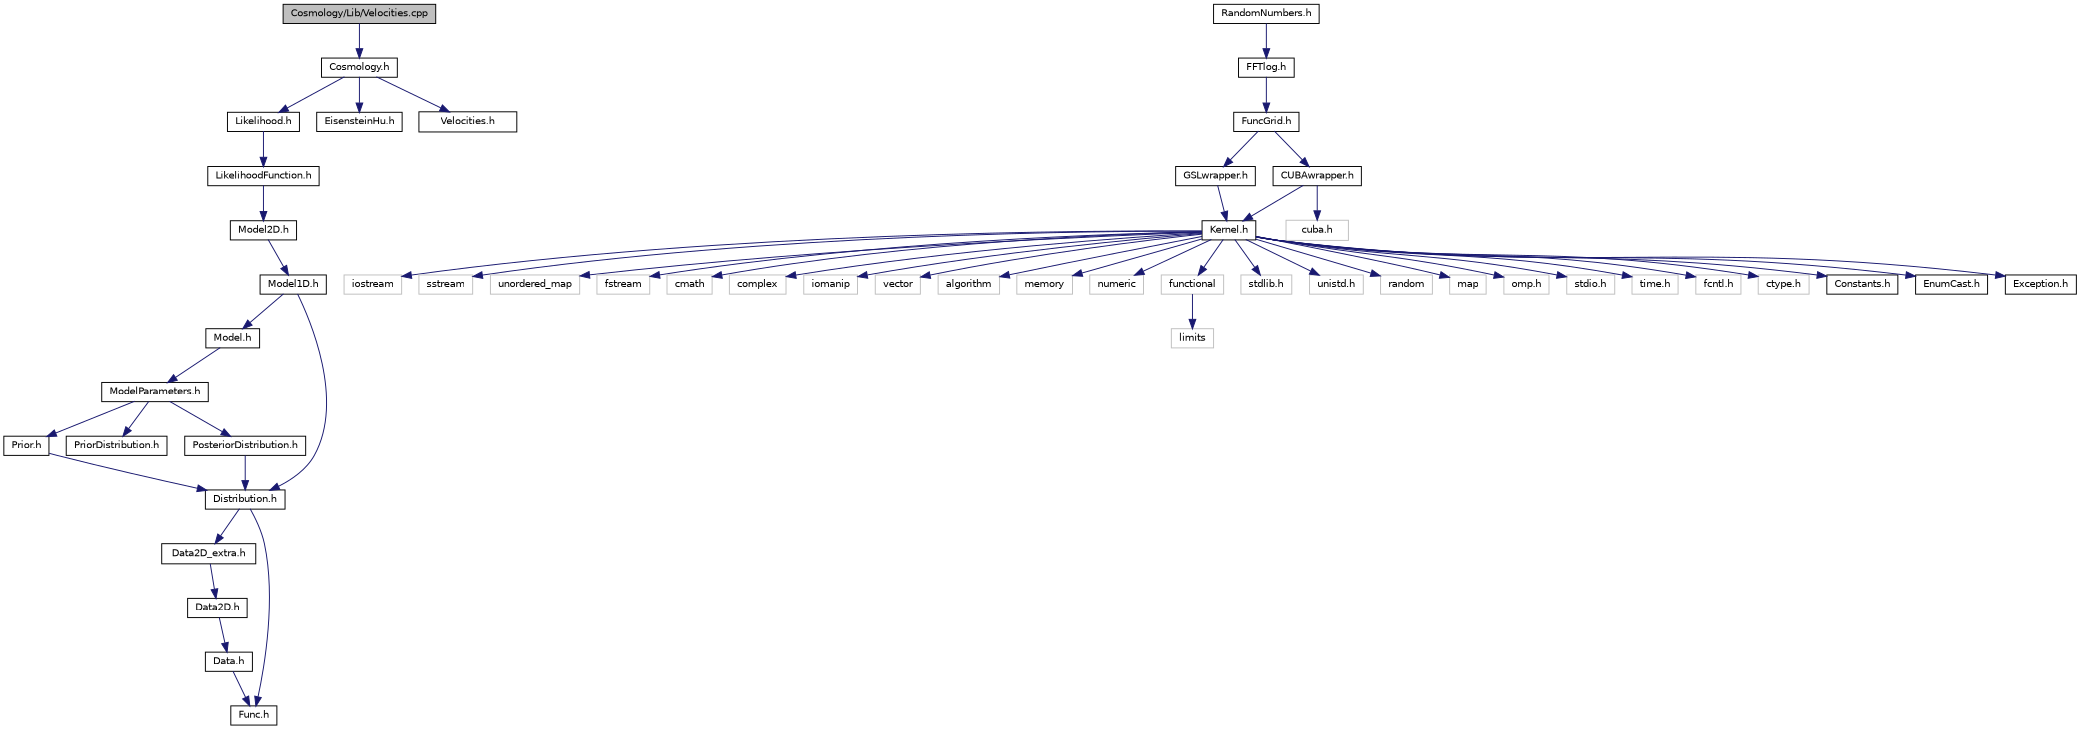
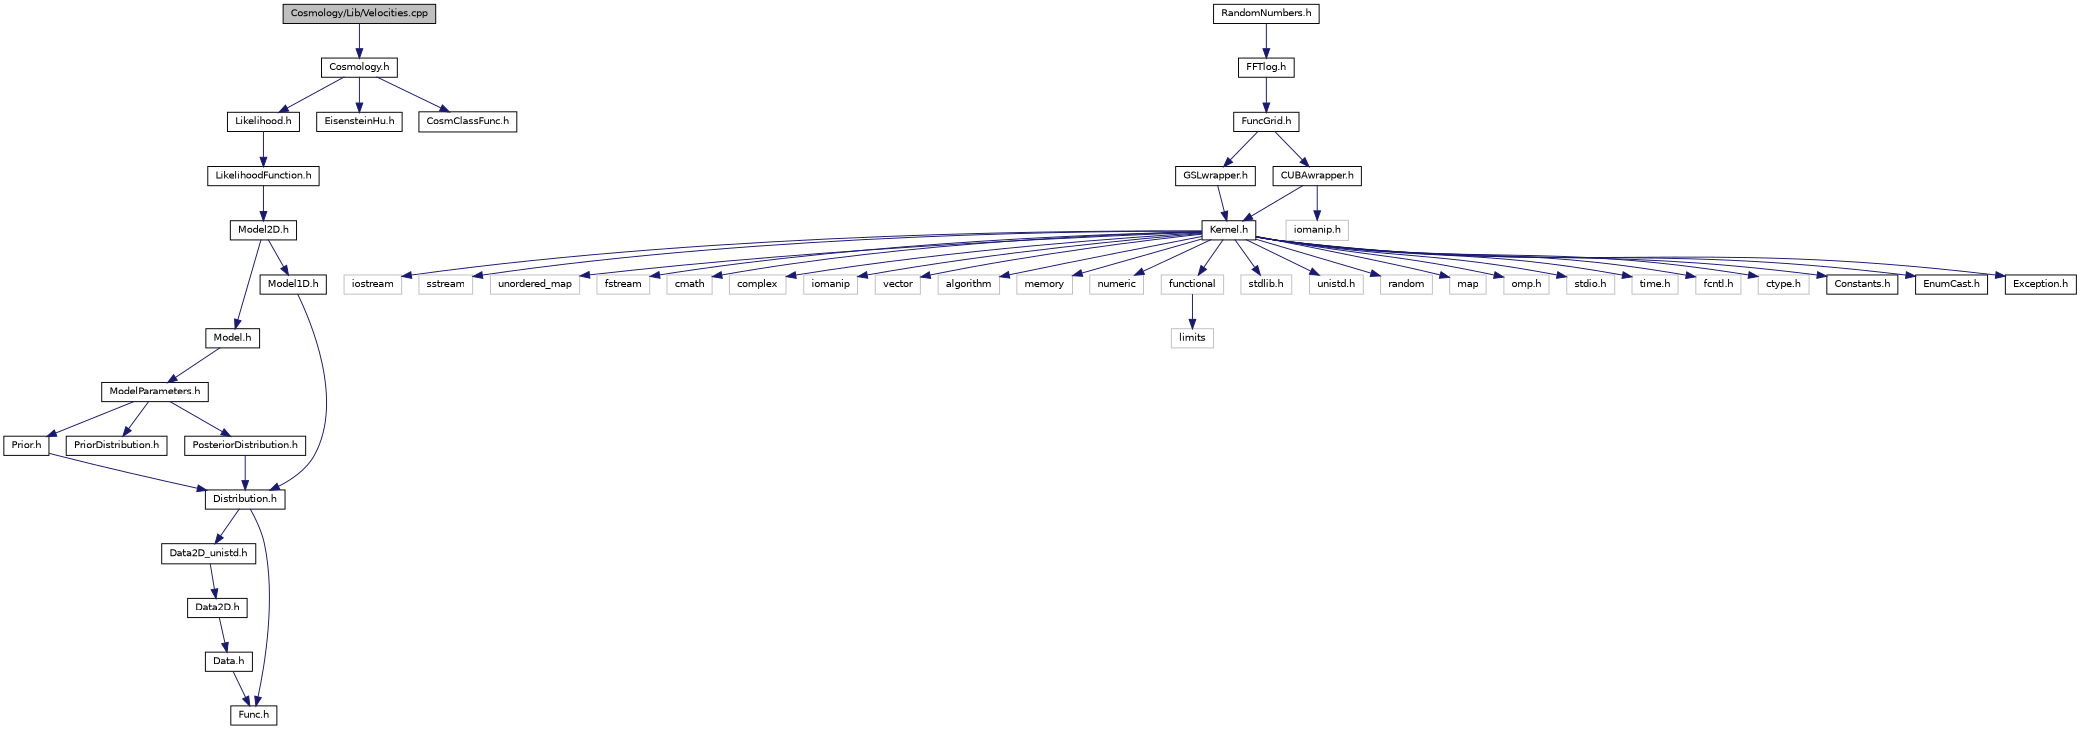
(468, 122) -> (468, 122)
(1317, 230) -> (1317, 230)
(267, 308) -> (249, 280)
(209, 554) -> (209, 554)
